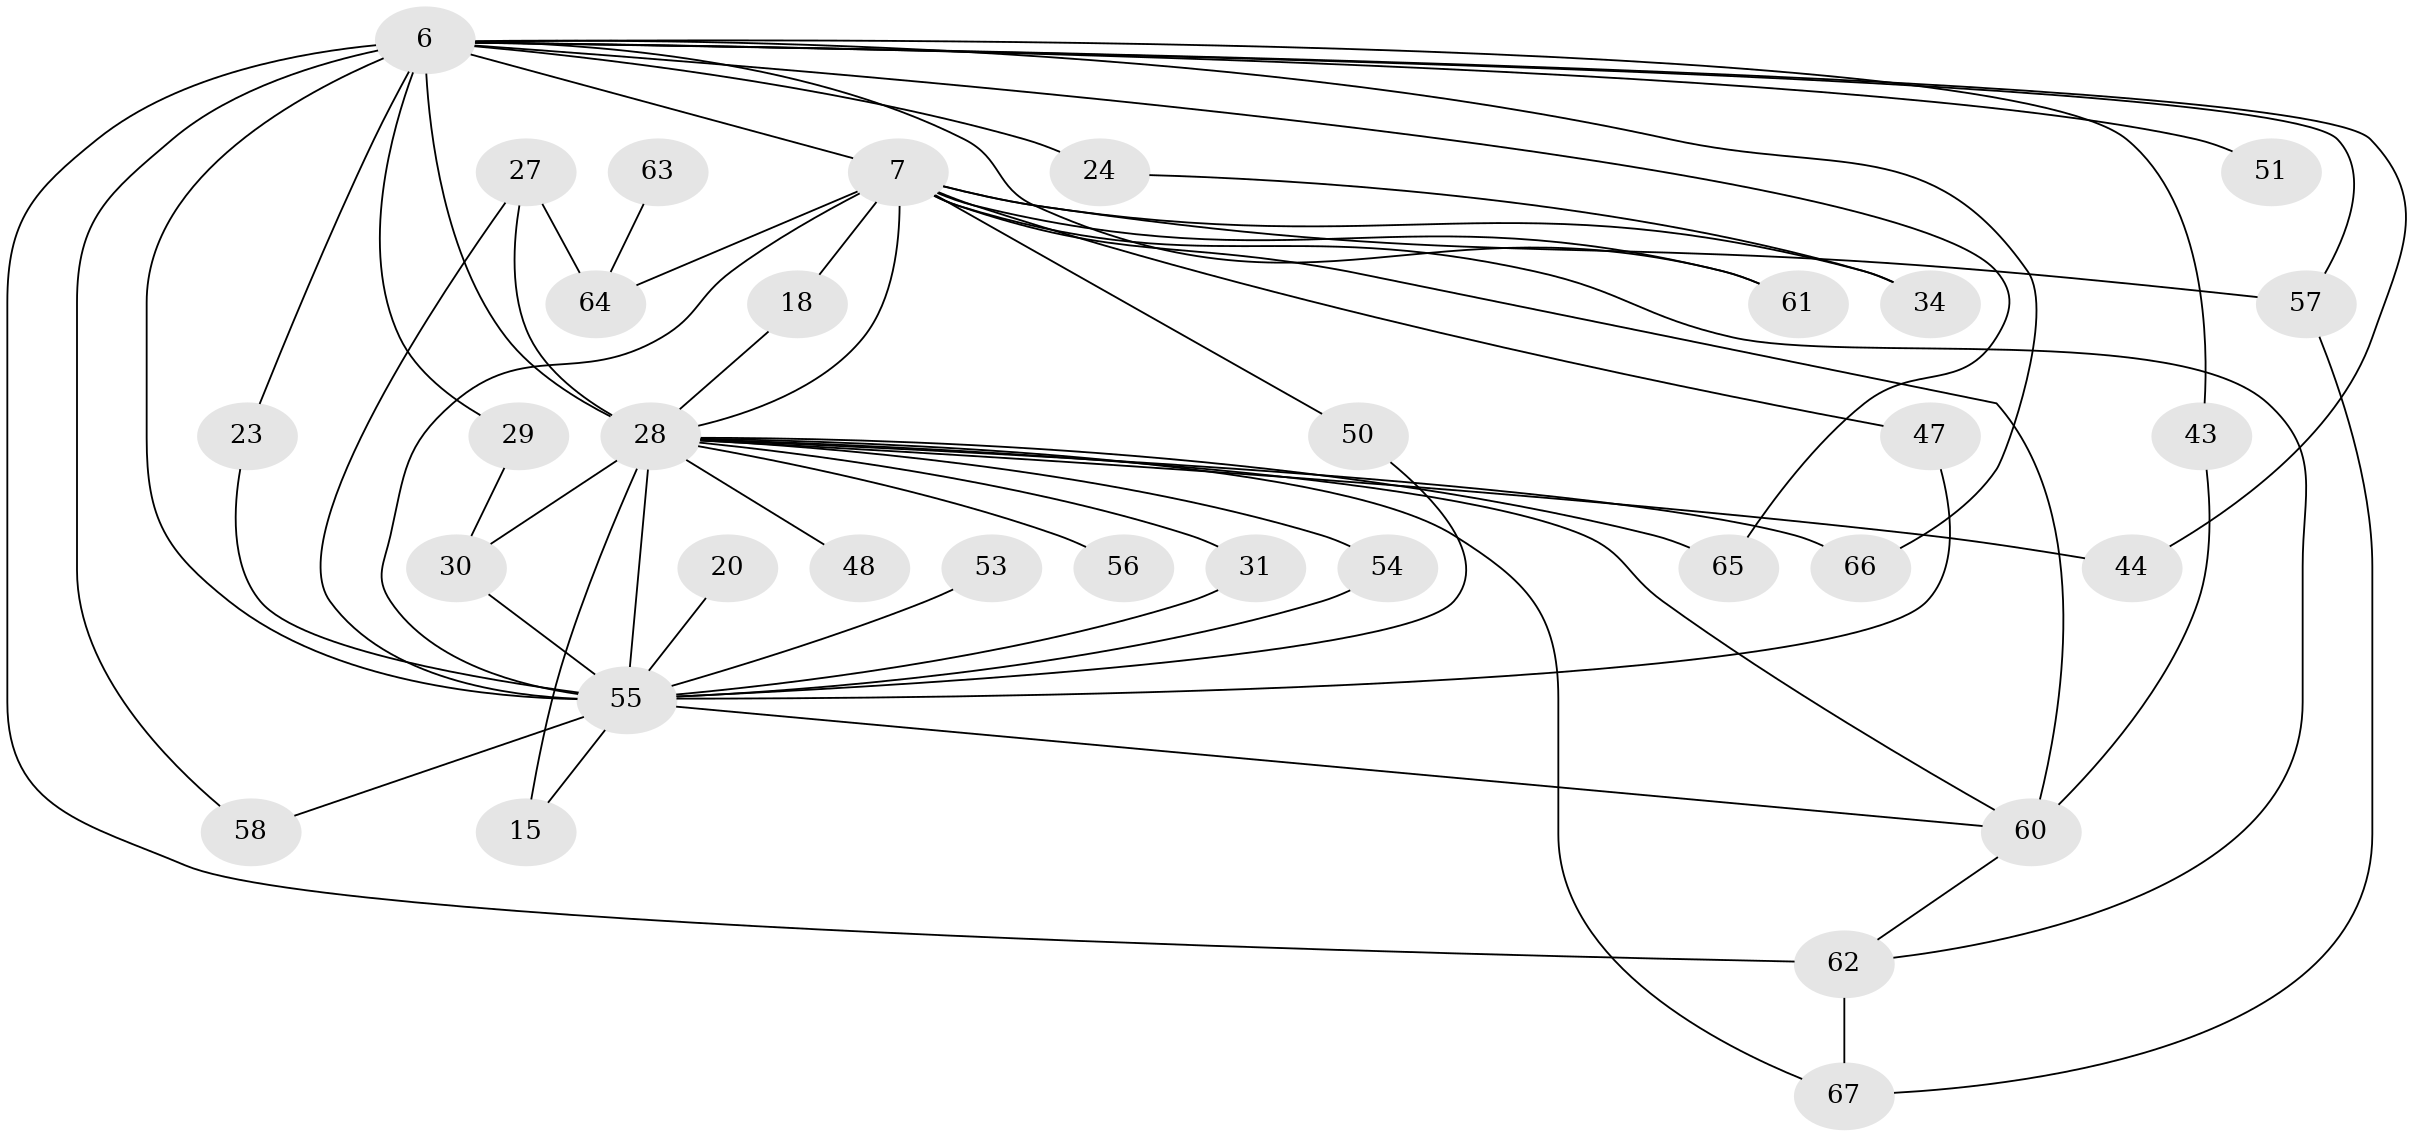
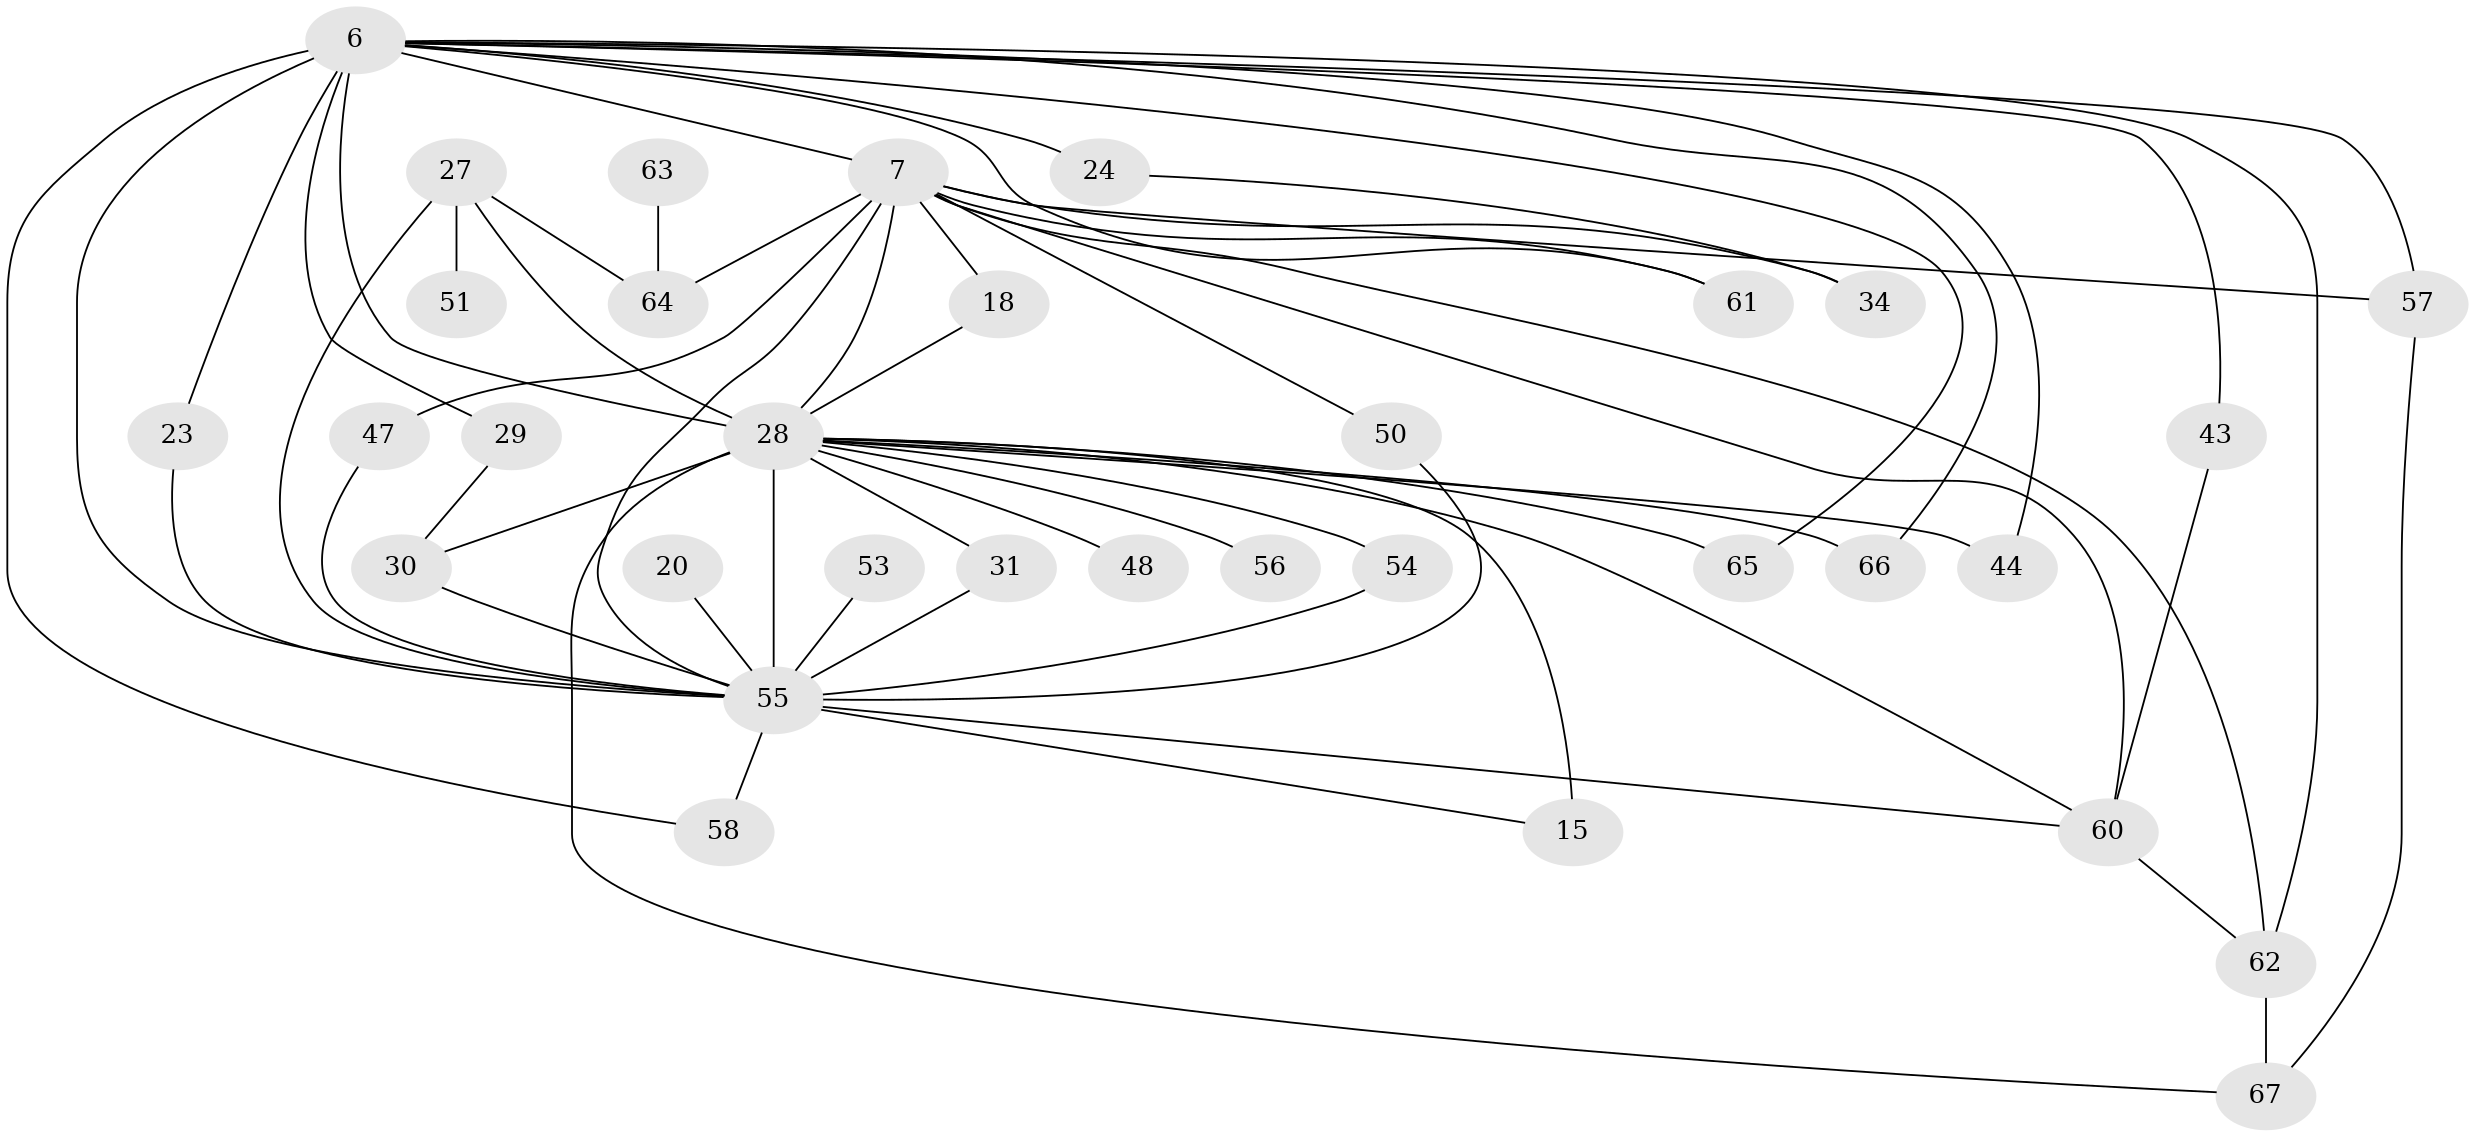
(1797, 90) -> (456, 239)
